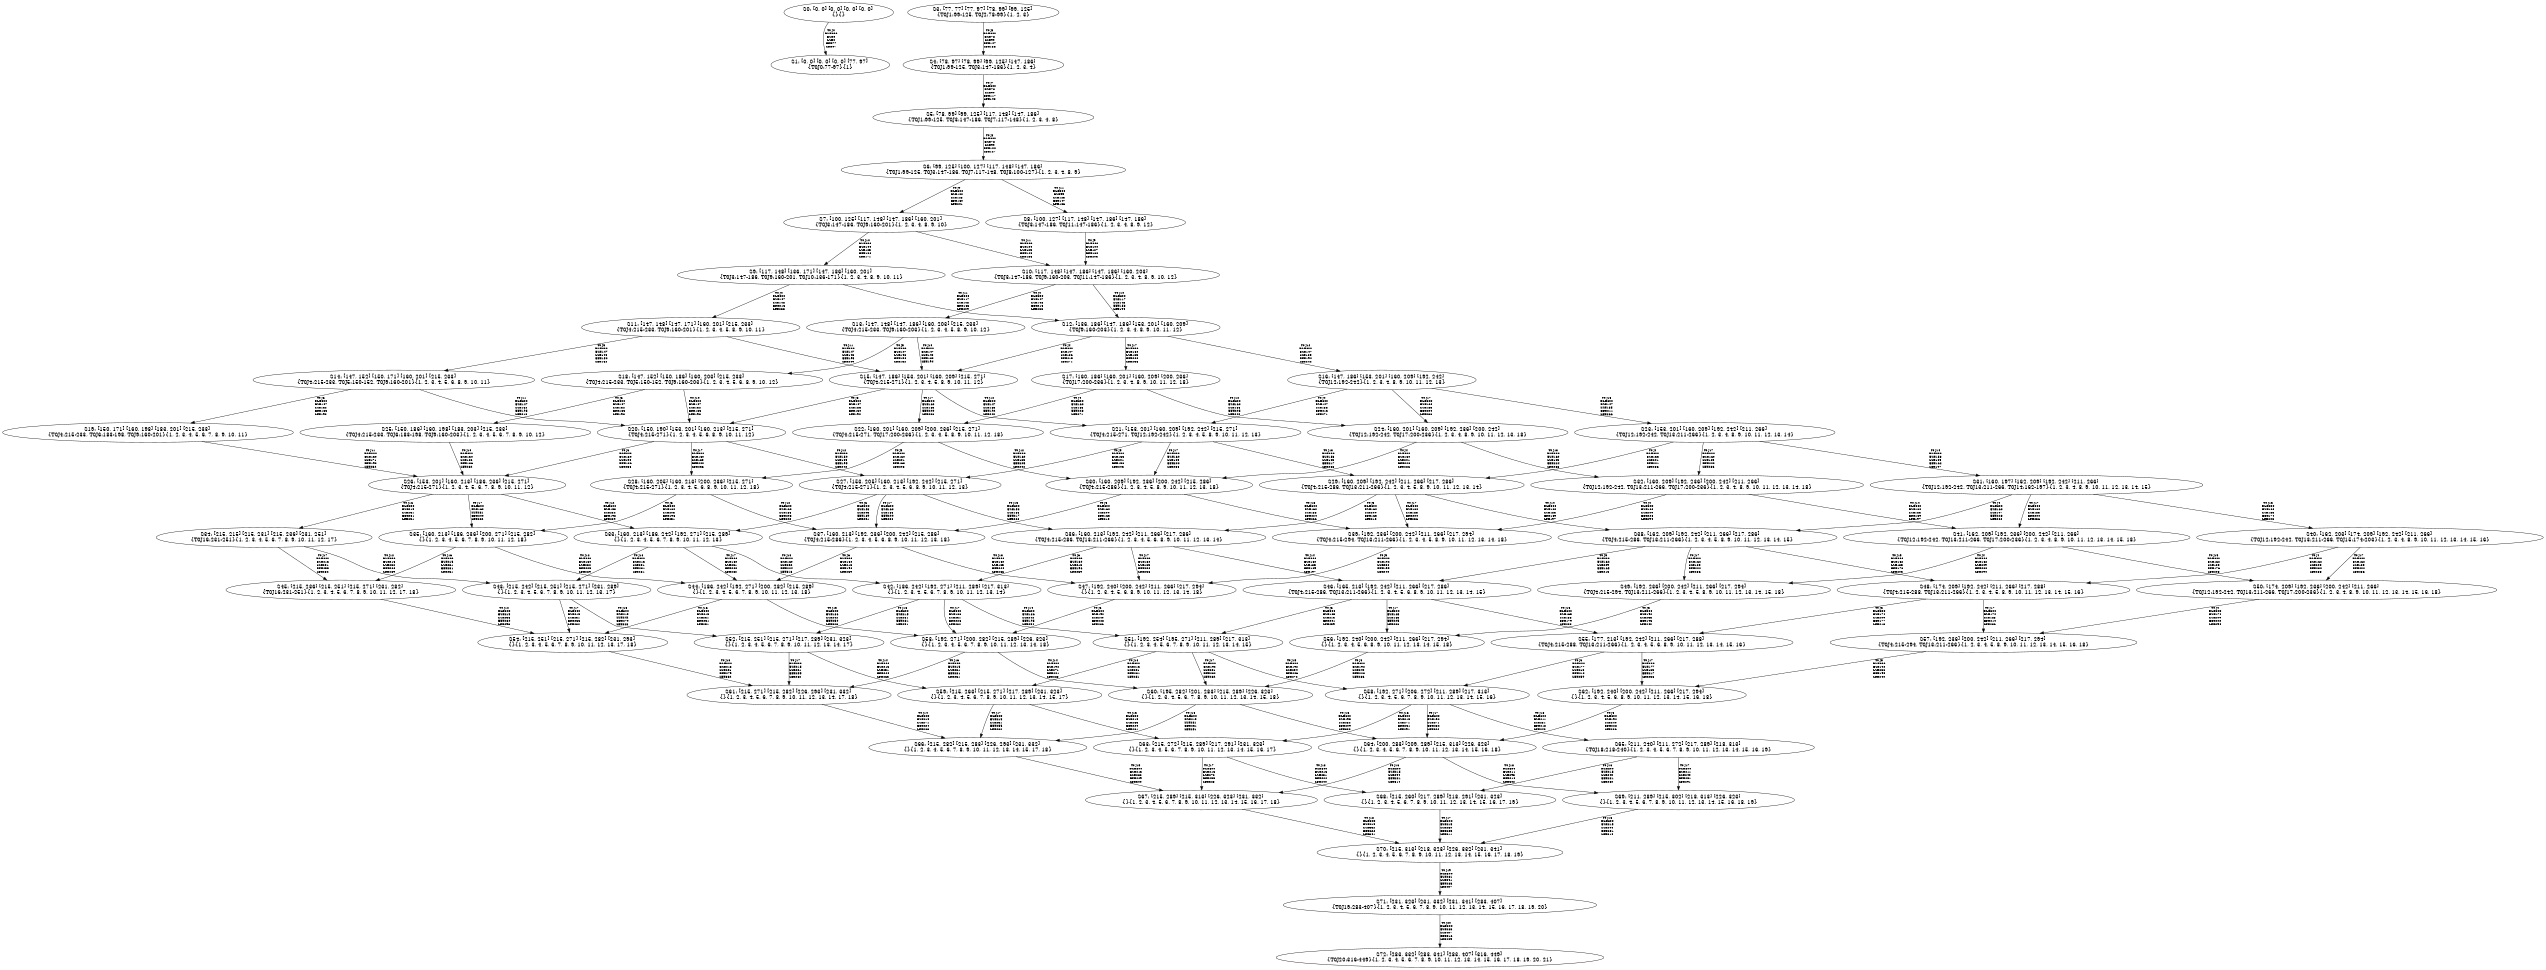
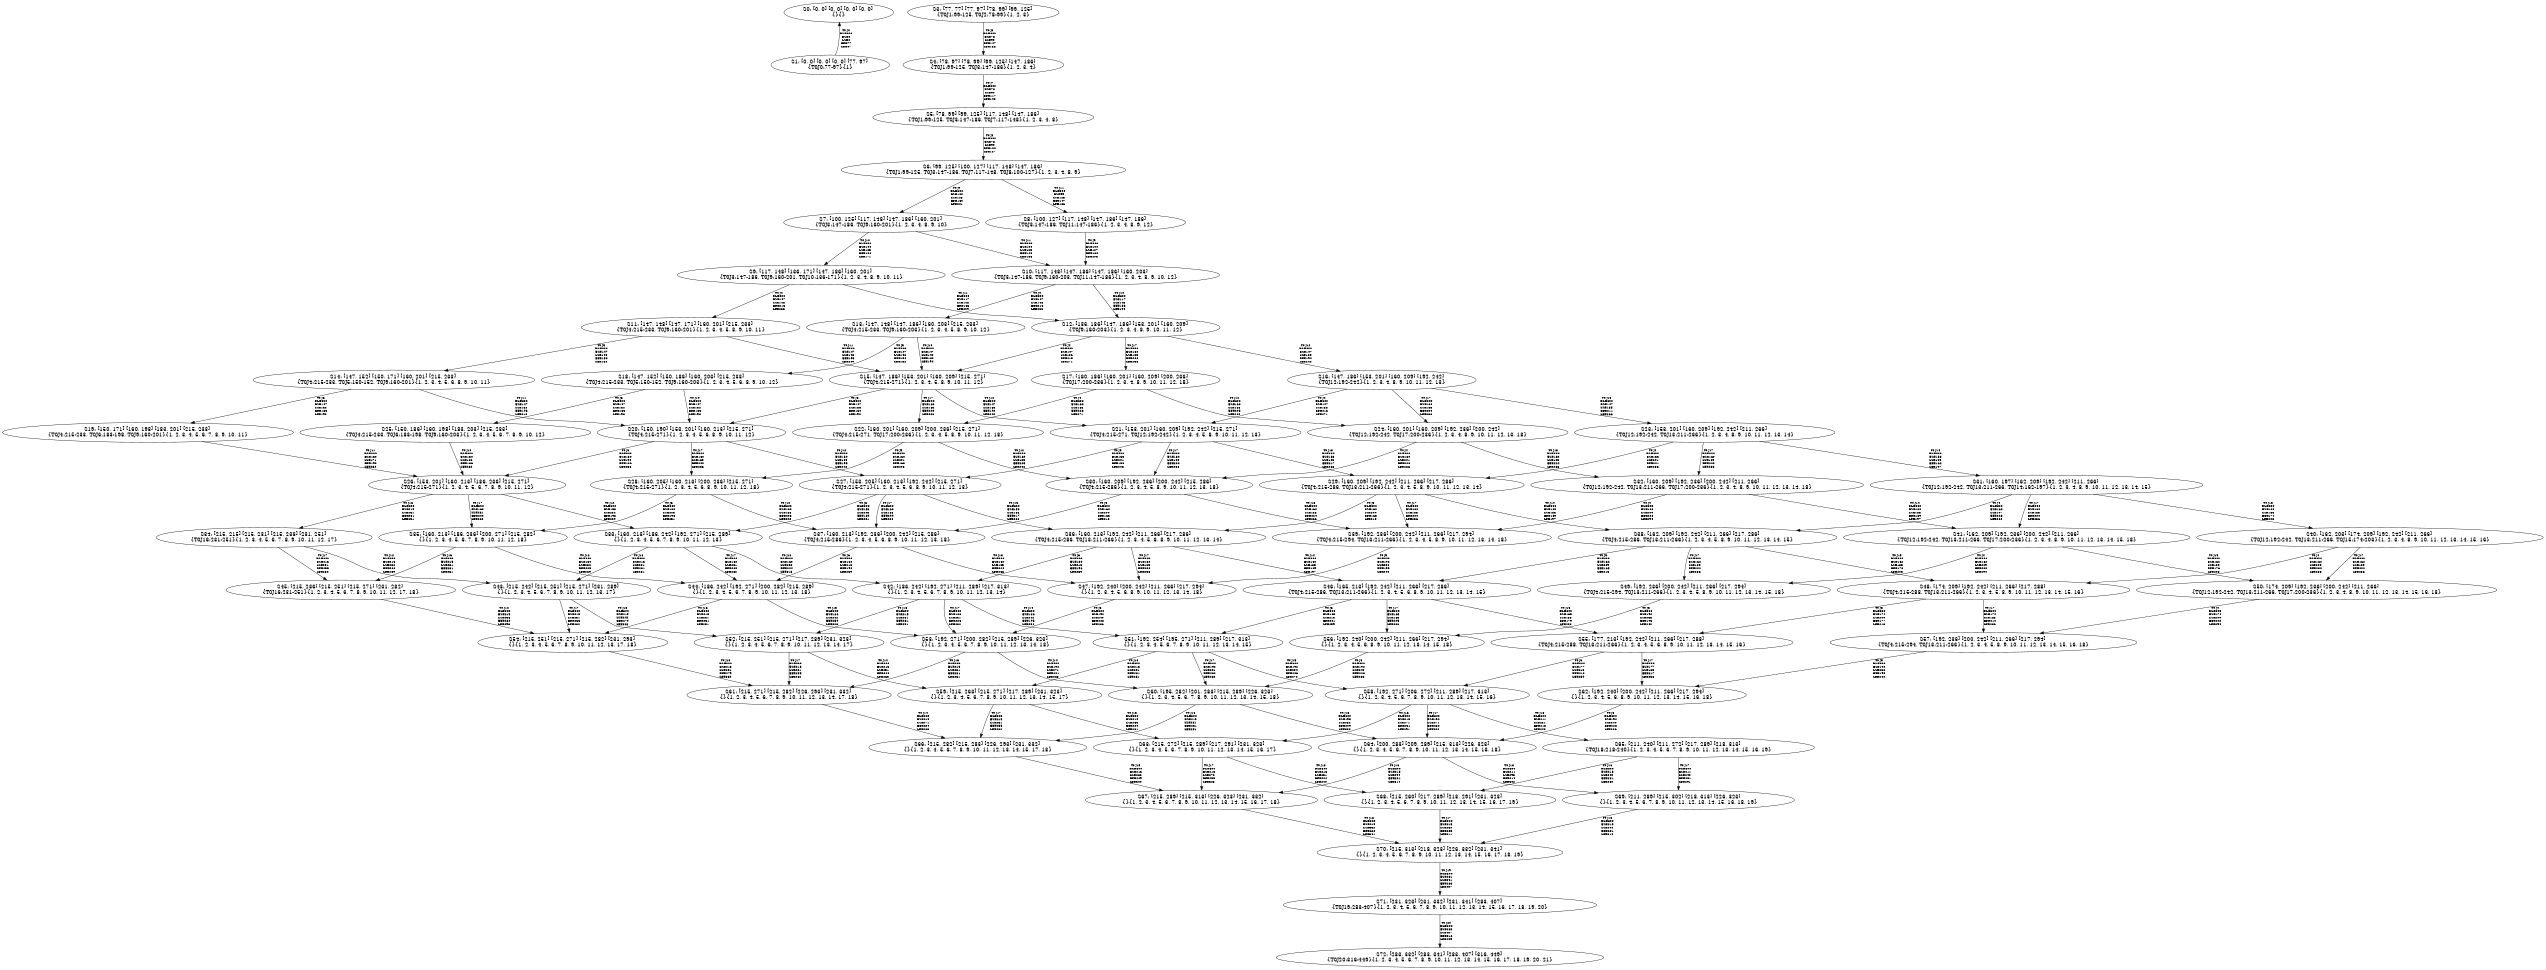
(823, 36) -> (839, 41)
